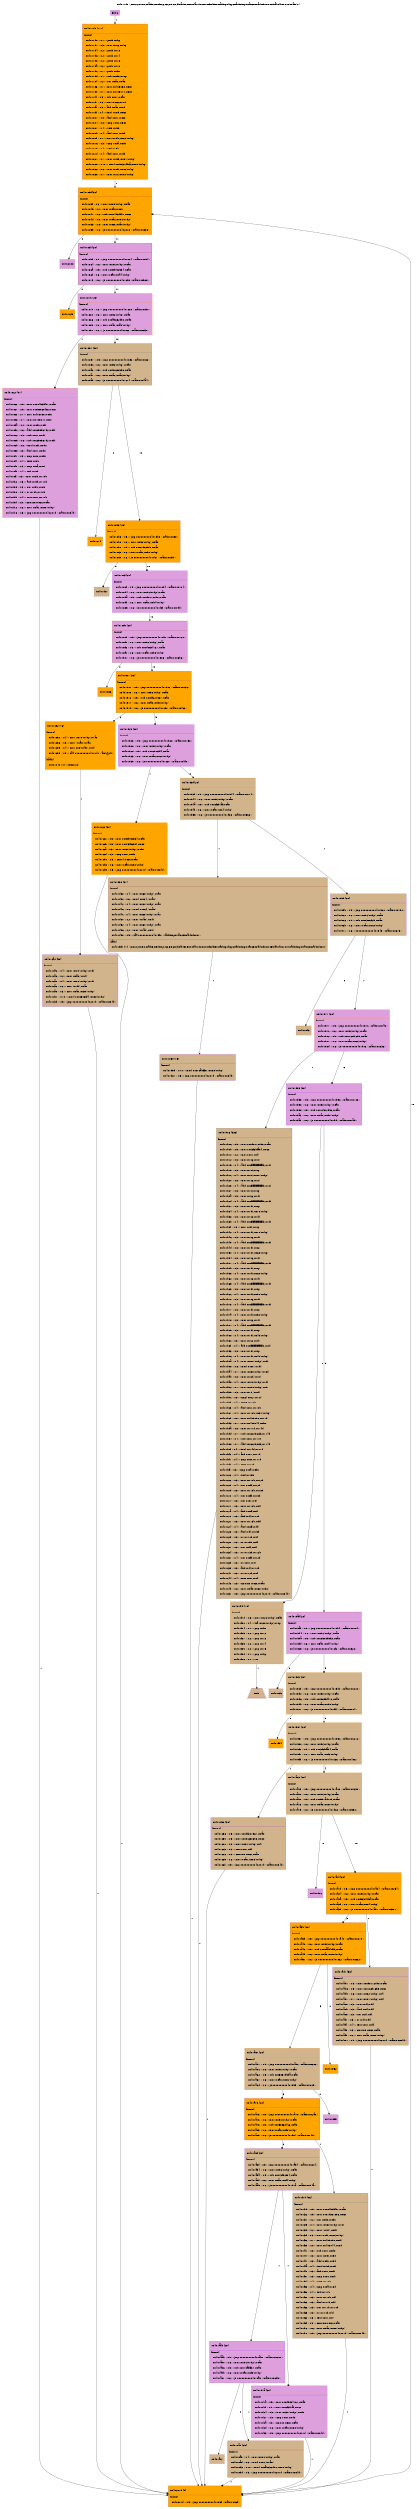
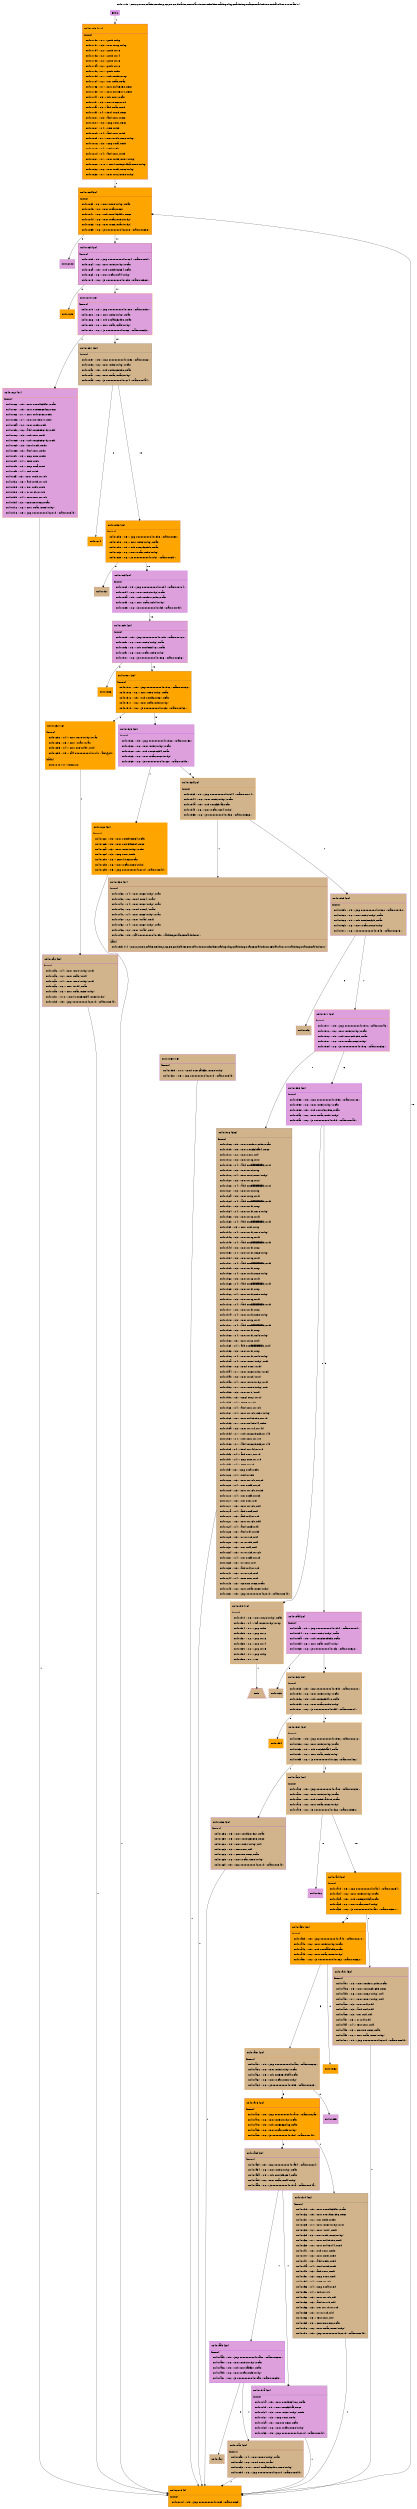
(206, 1002) -> none
